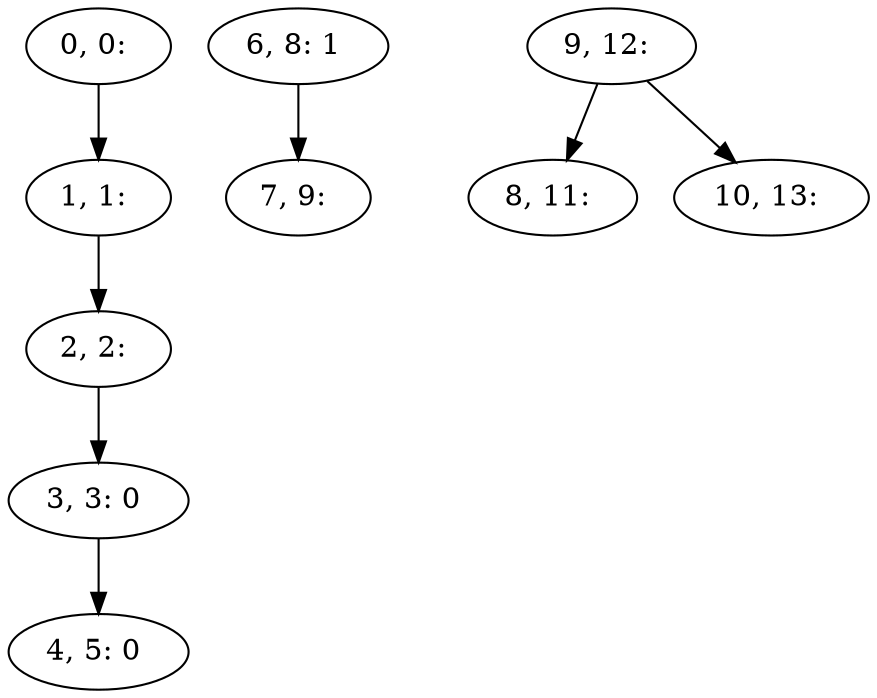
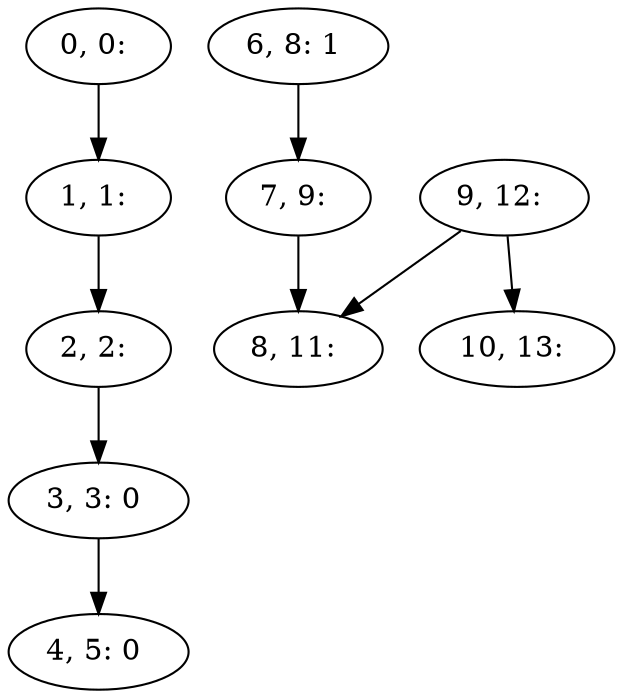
none -> (298, 263)
